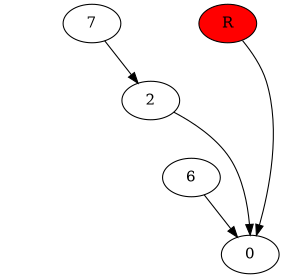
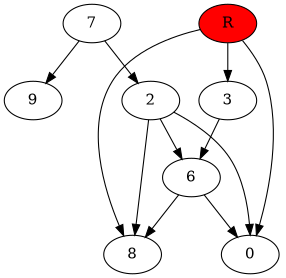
none -> (33, 101)
none -> (228, 101)
none -> (169, 134)
none -> (133, 255)
